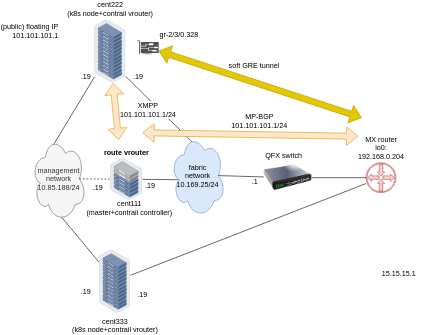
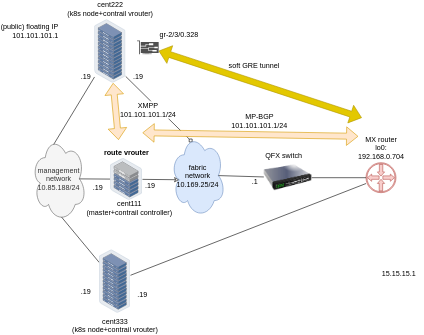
(190, 140) -> (189, 138)
(382, 148) -> (382, 148)
(94, 179) -> (94, 179)
(175, 180) -> (174, 180)
